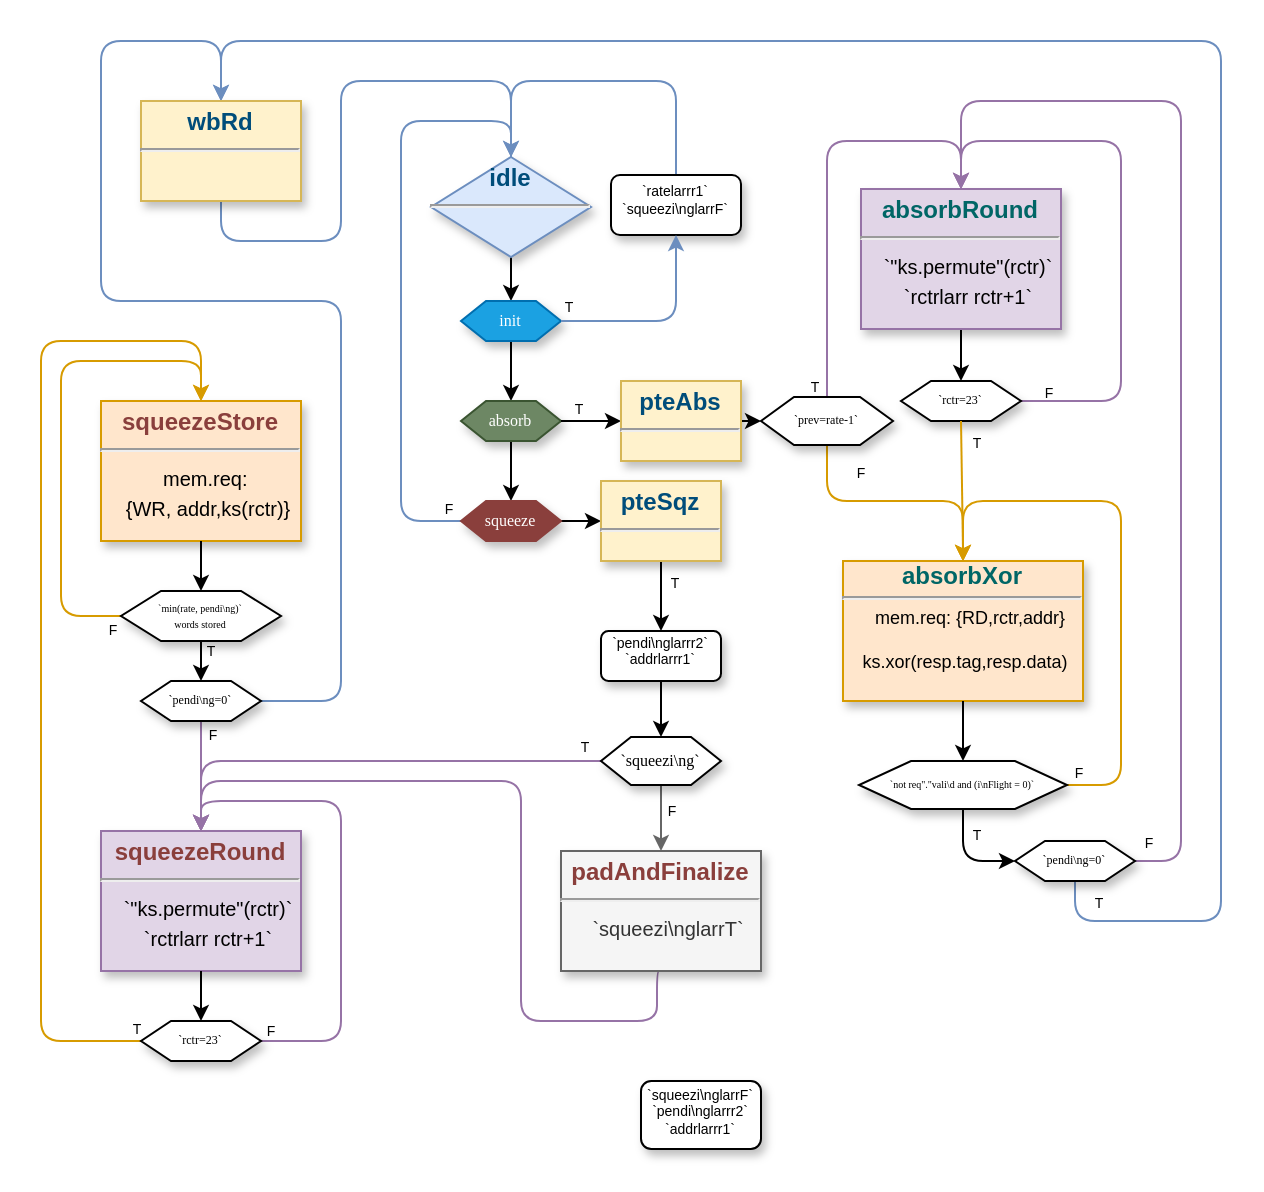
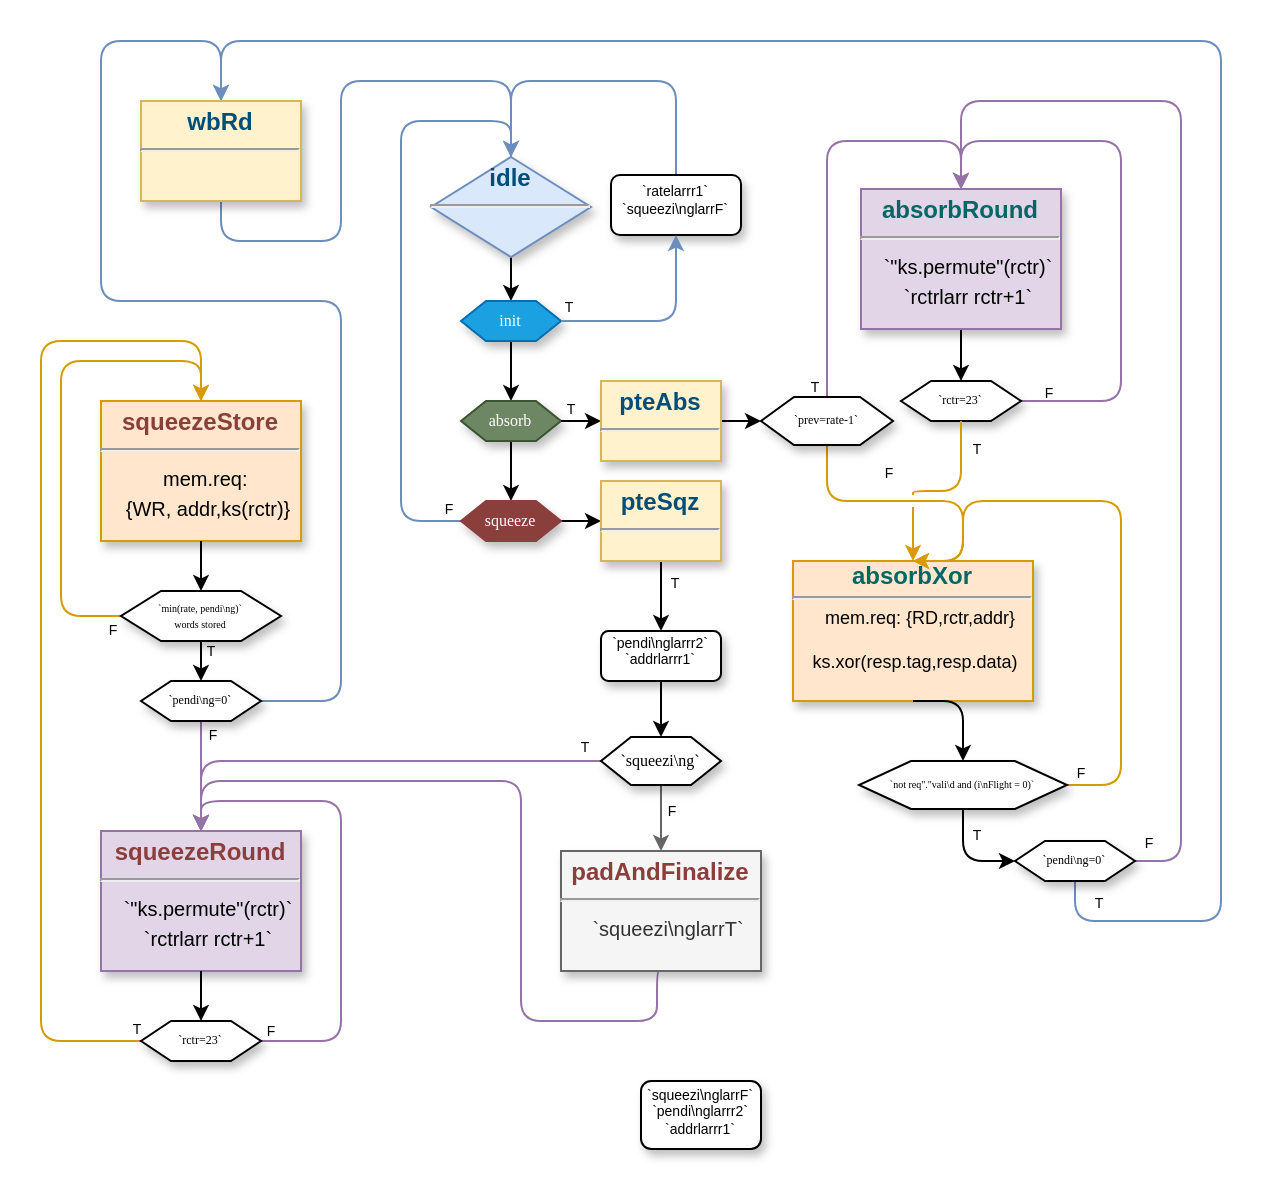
(681, 421) -> (661, 421)
(963, 631) -> (913, 631)
